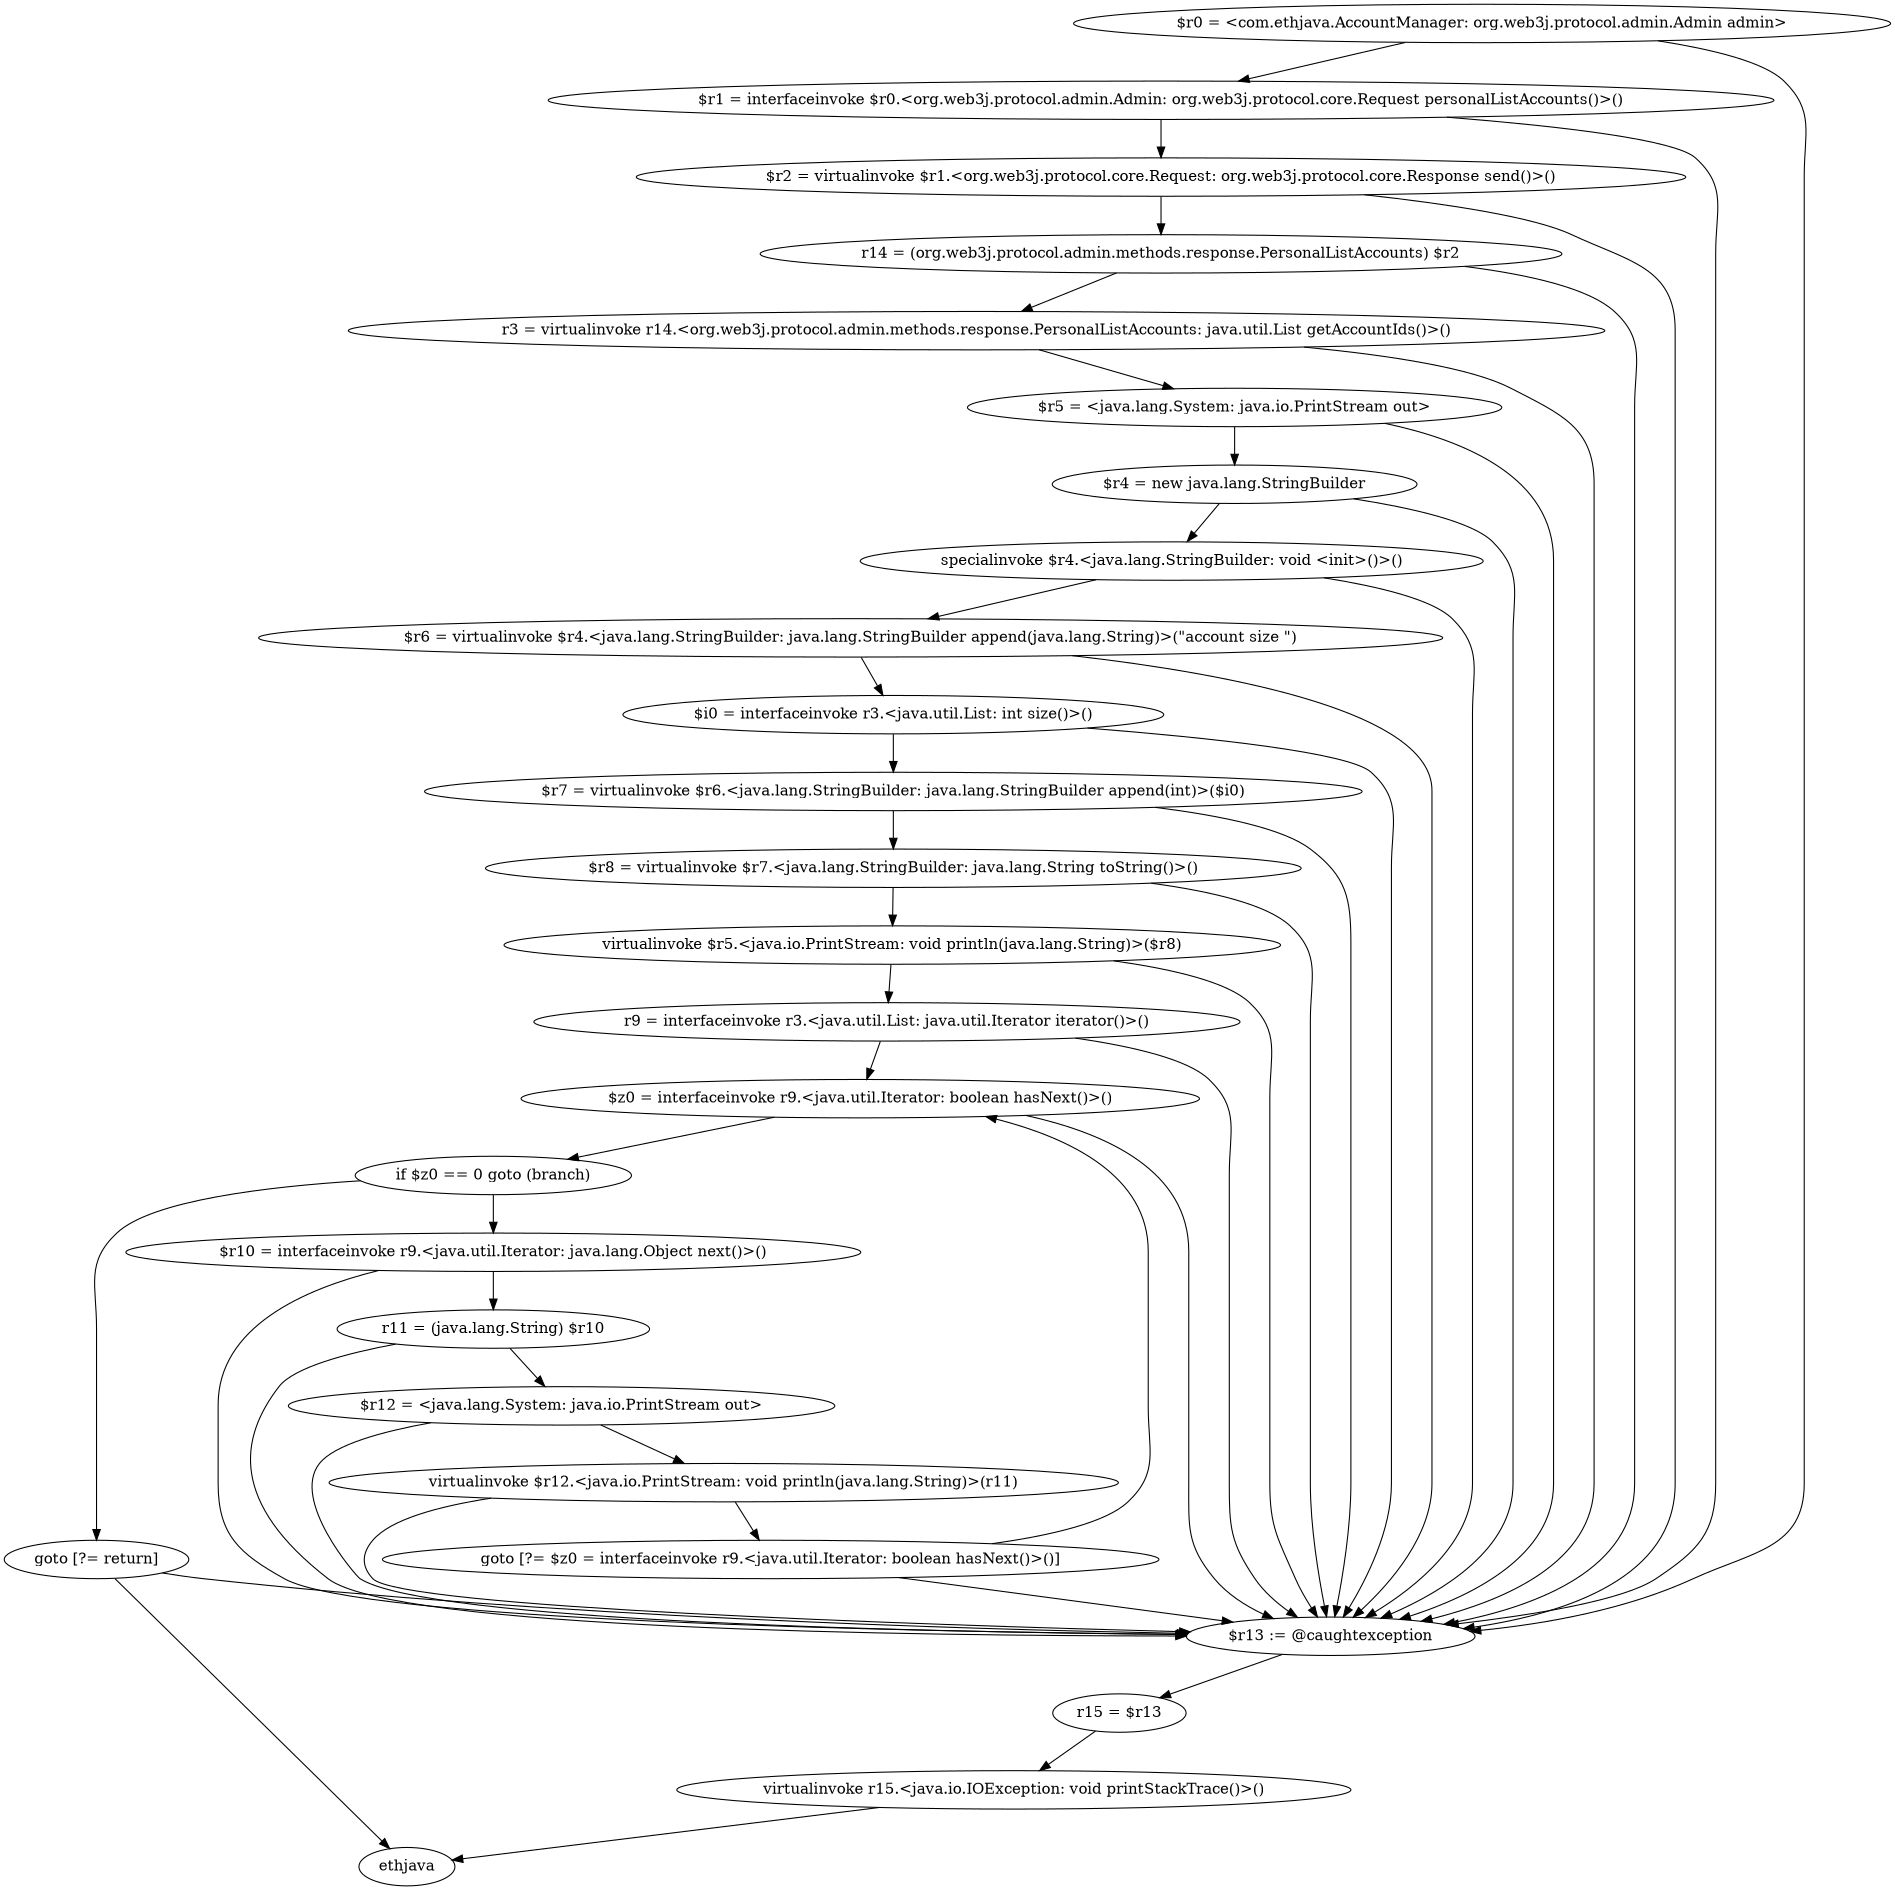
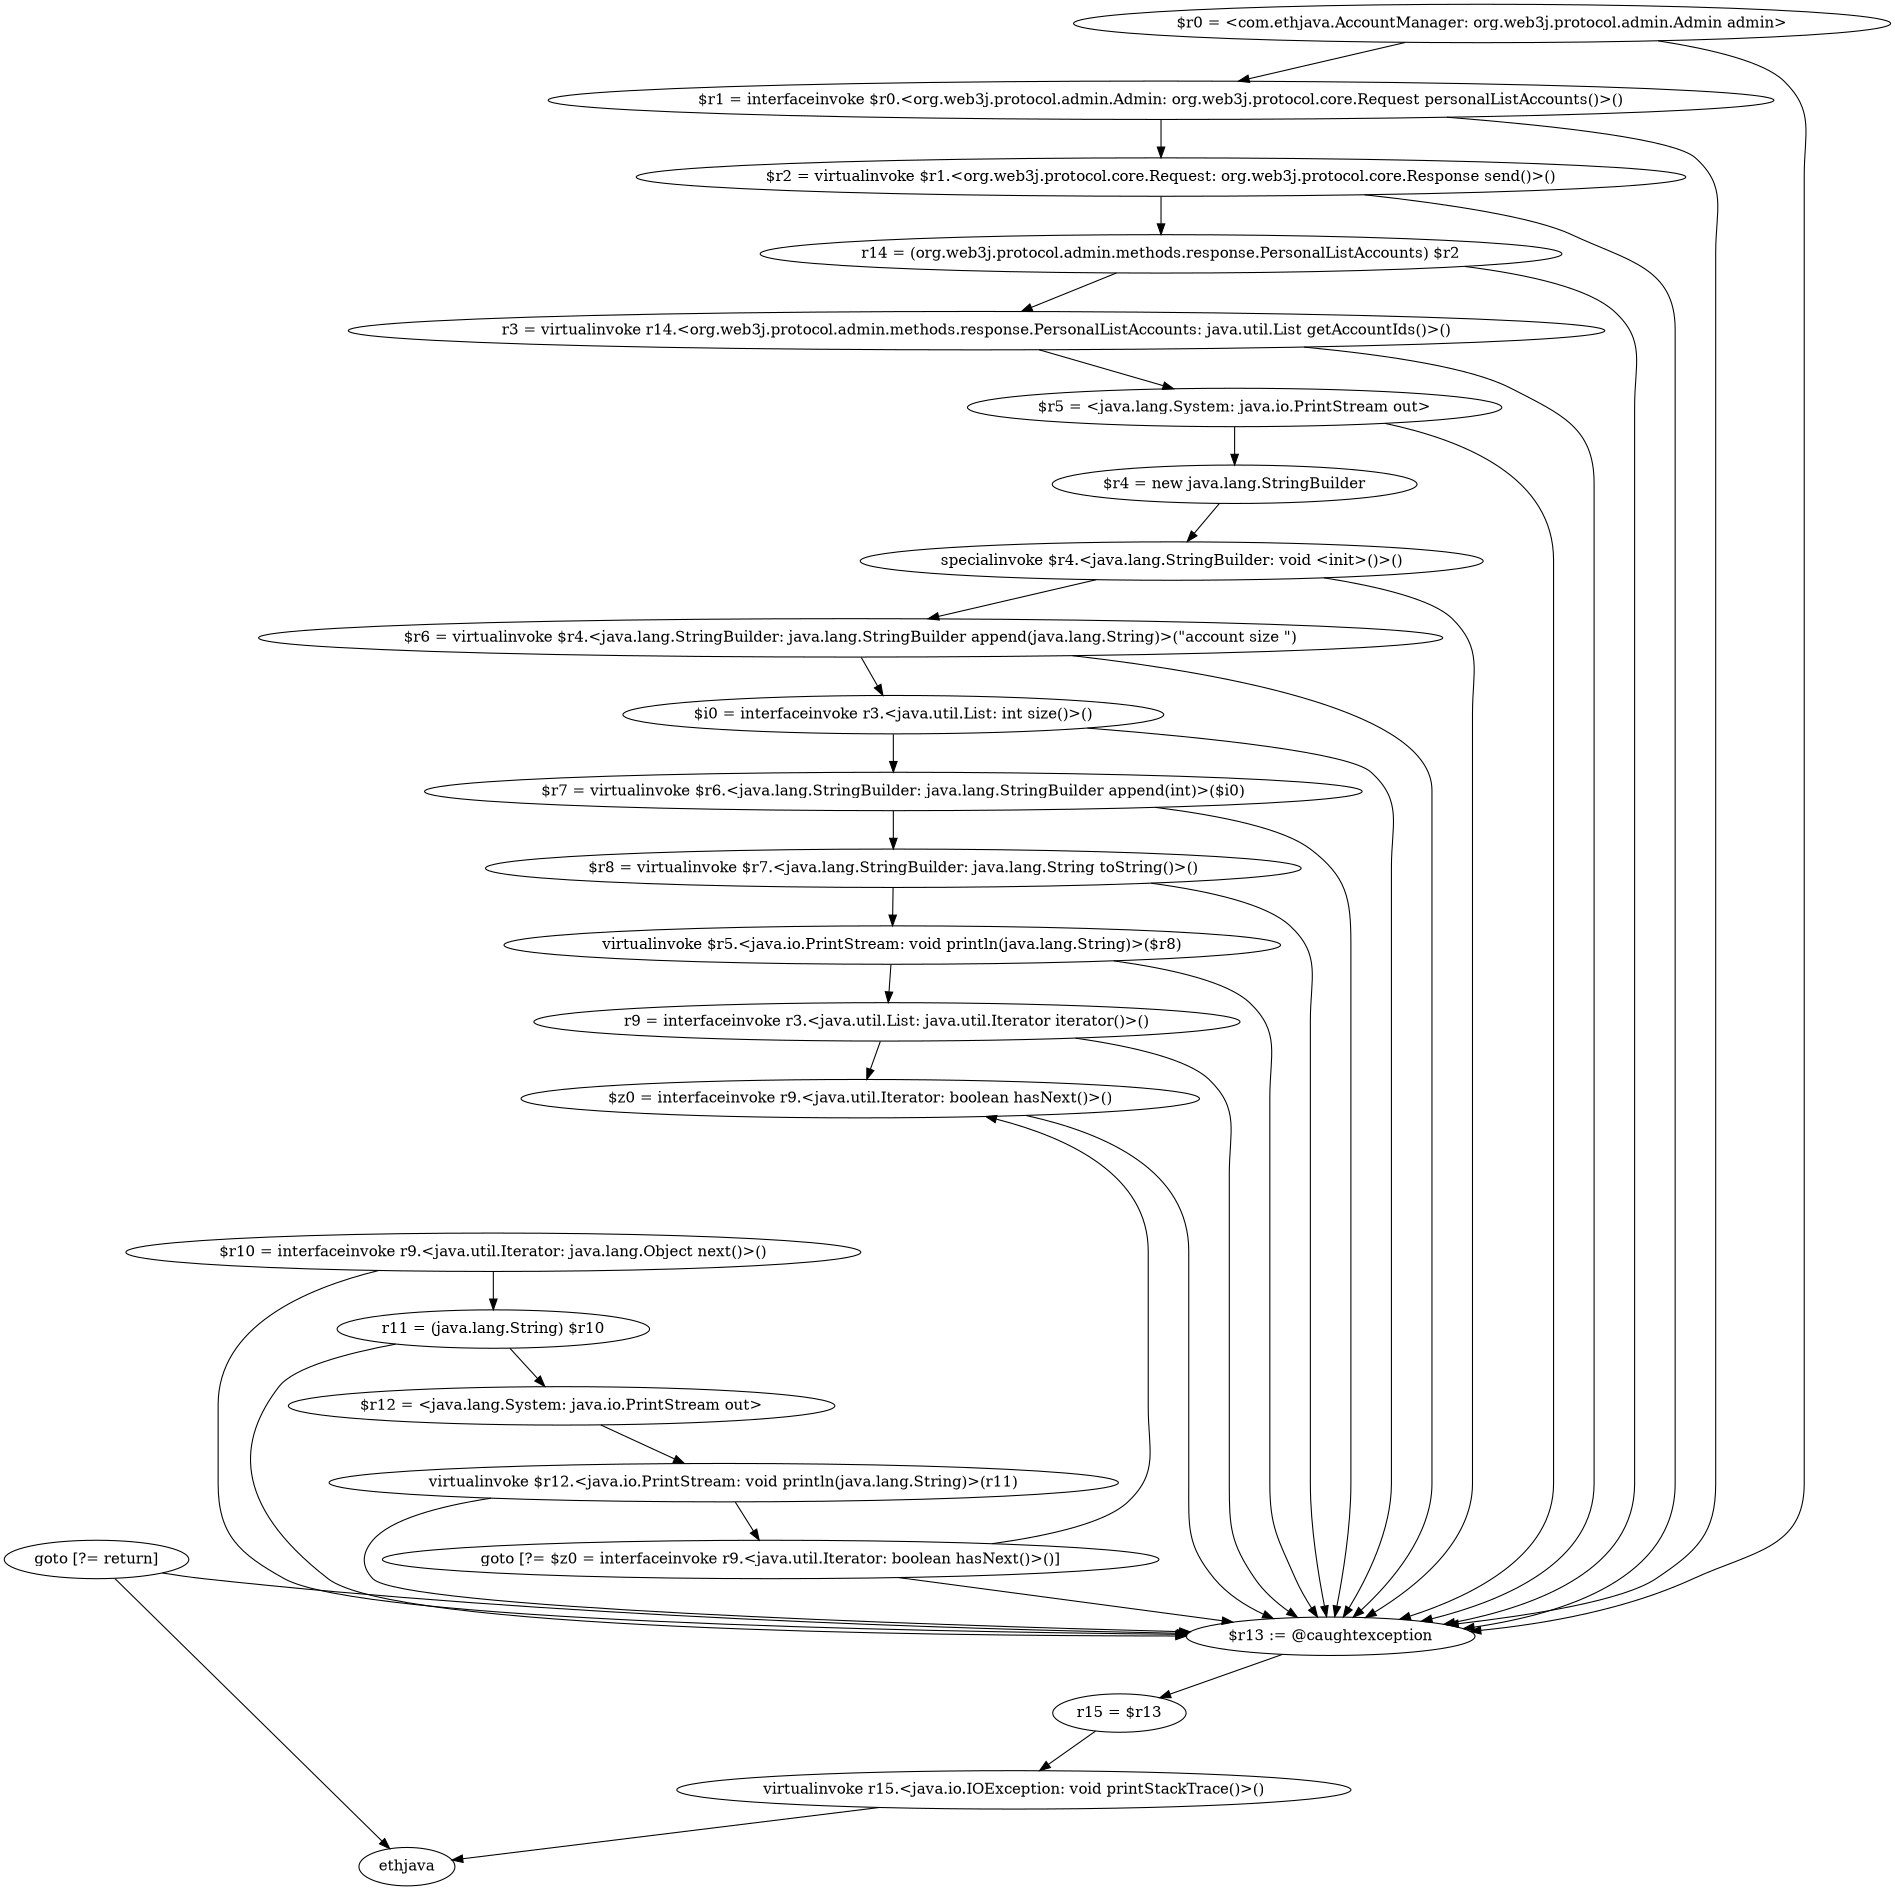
(1513, 1030) -> none
(493, 1175) -> none
(641, 1618) -> none
